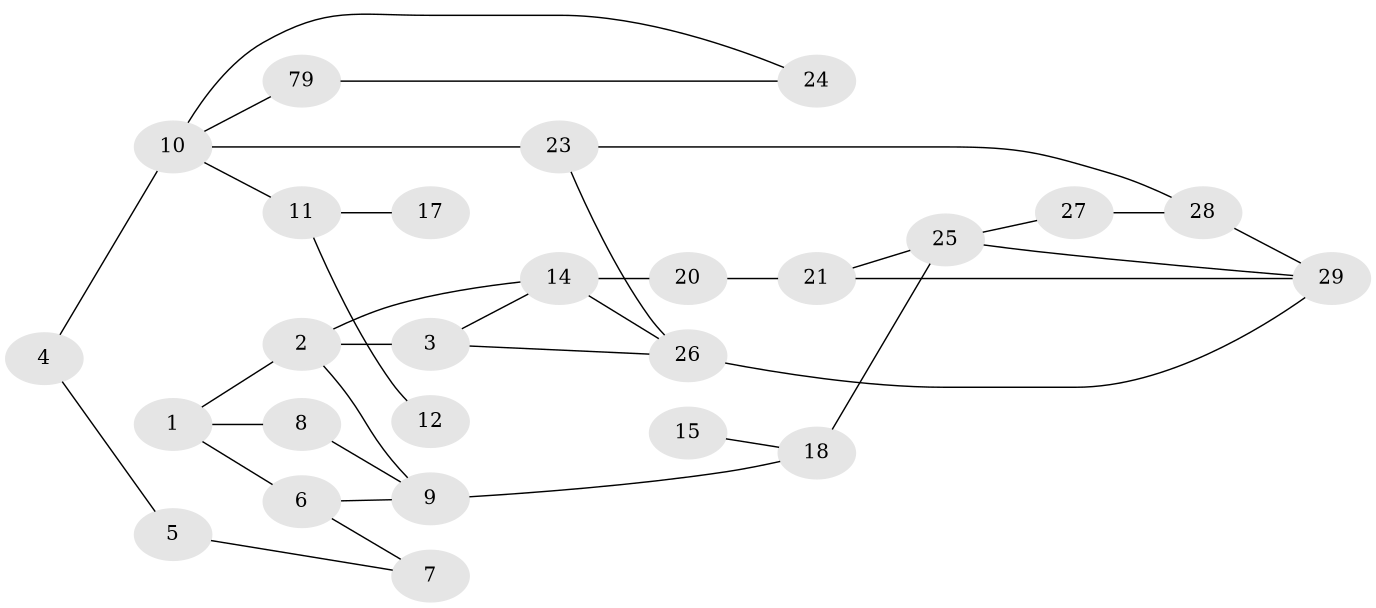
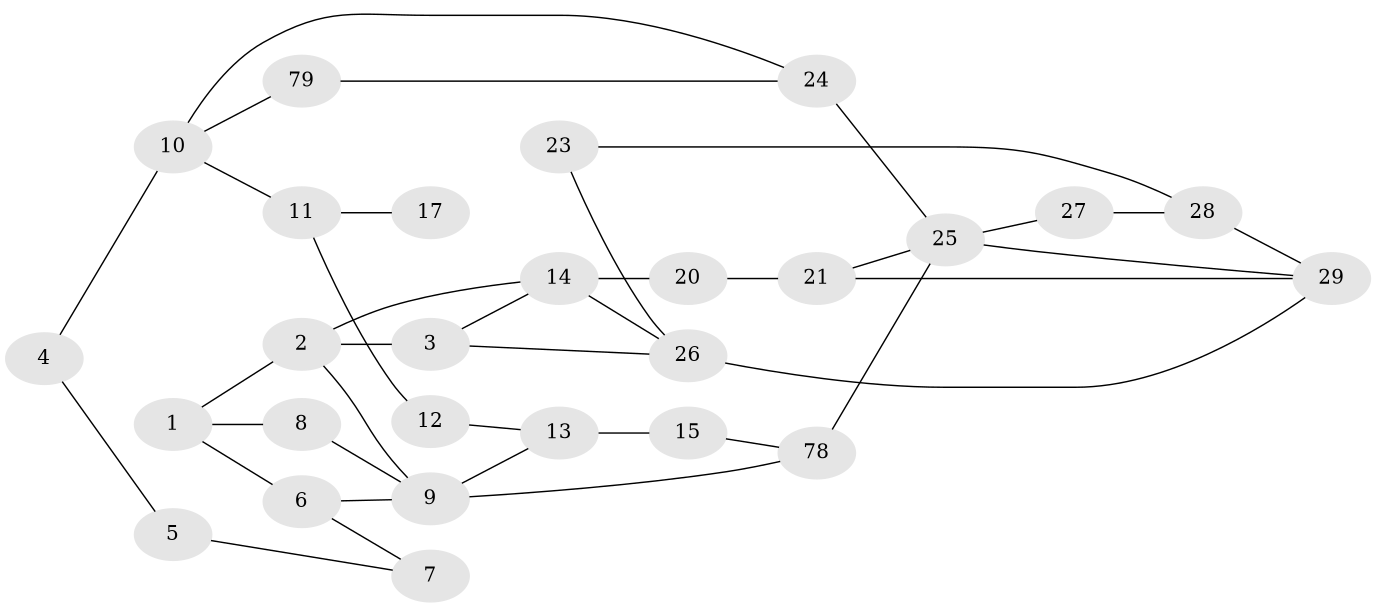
(366, 147) -> none
none -> (881, 161)
none -> (559, 433)
(817, 453) -> (817, 453)
